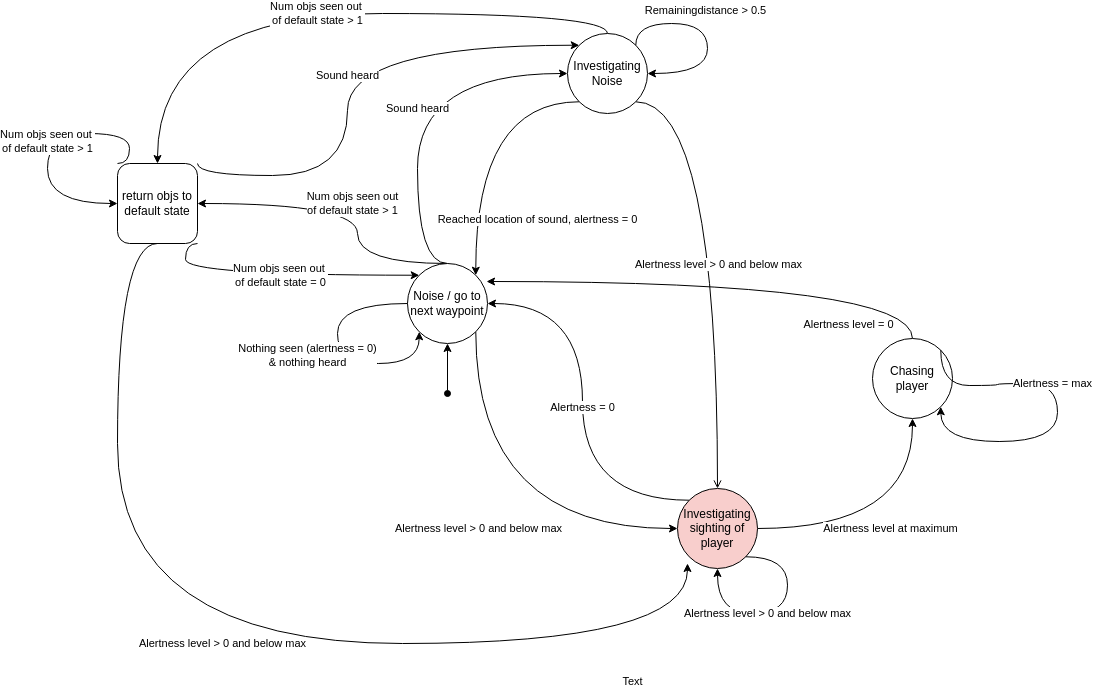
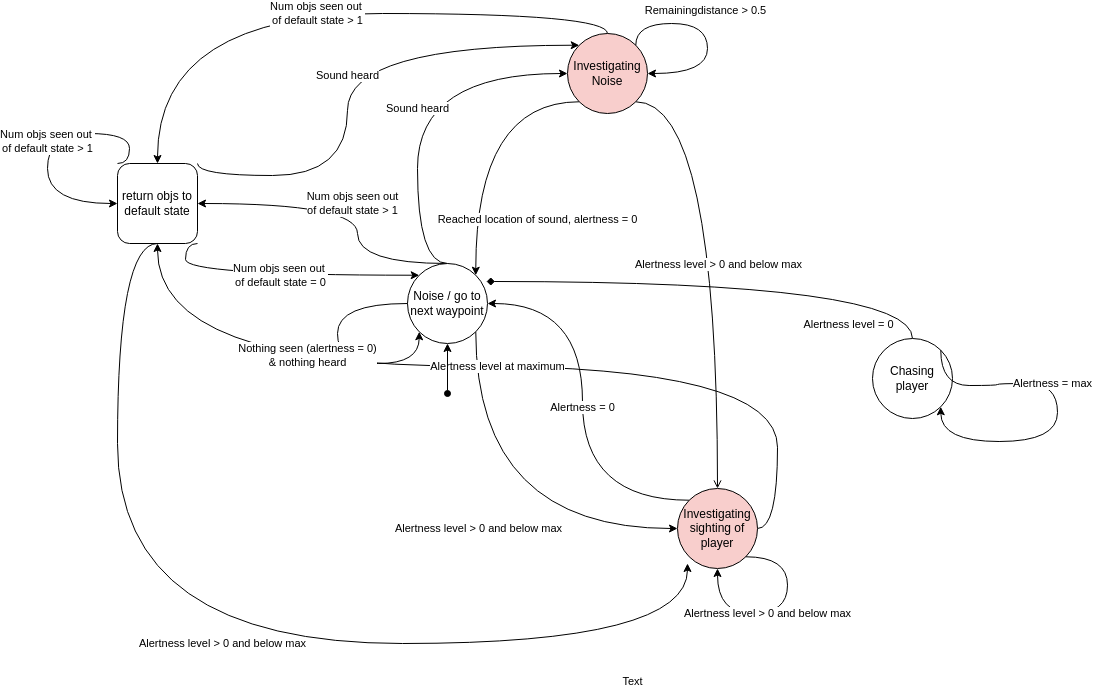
(608, 74) -> (608, 74)
(495, 282) -> (495, 282)
(860, 510) -> (640, 375)
